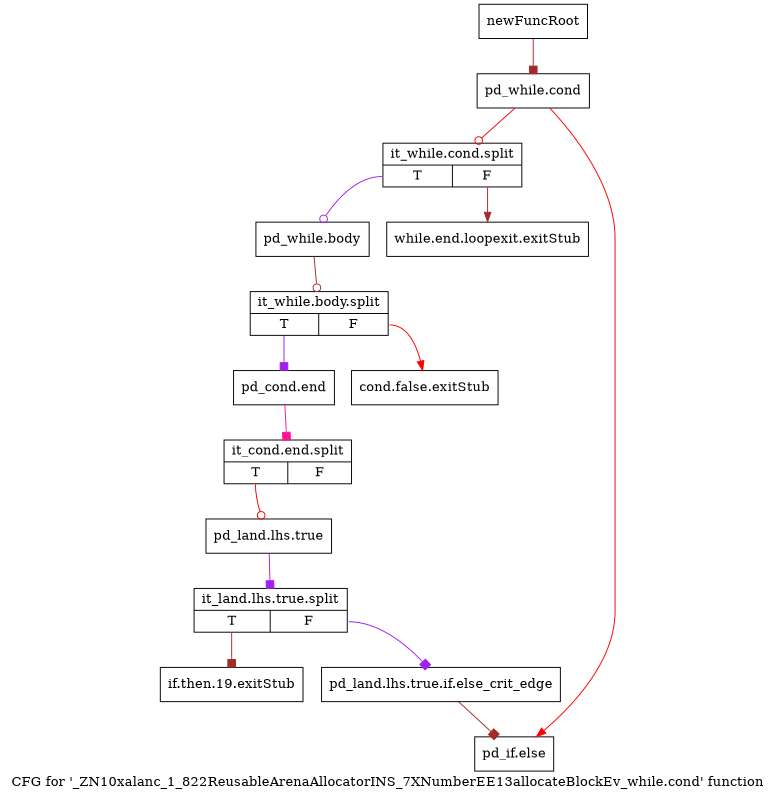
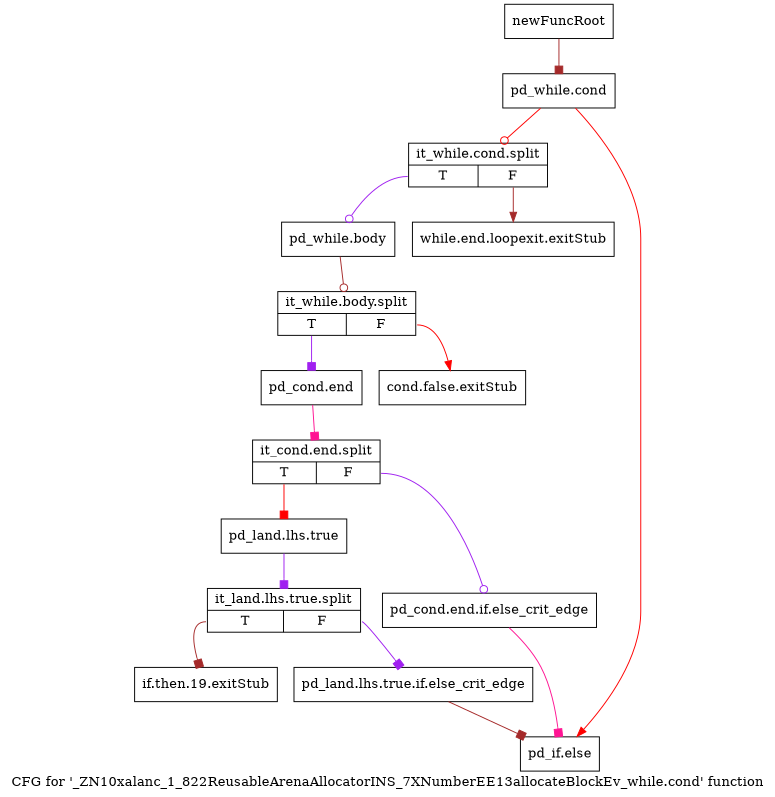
(257, 498) -> (284, 497)
none -> (489, 610)
